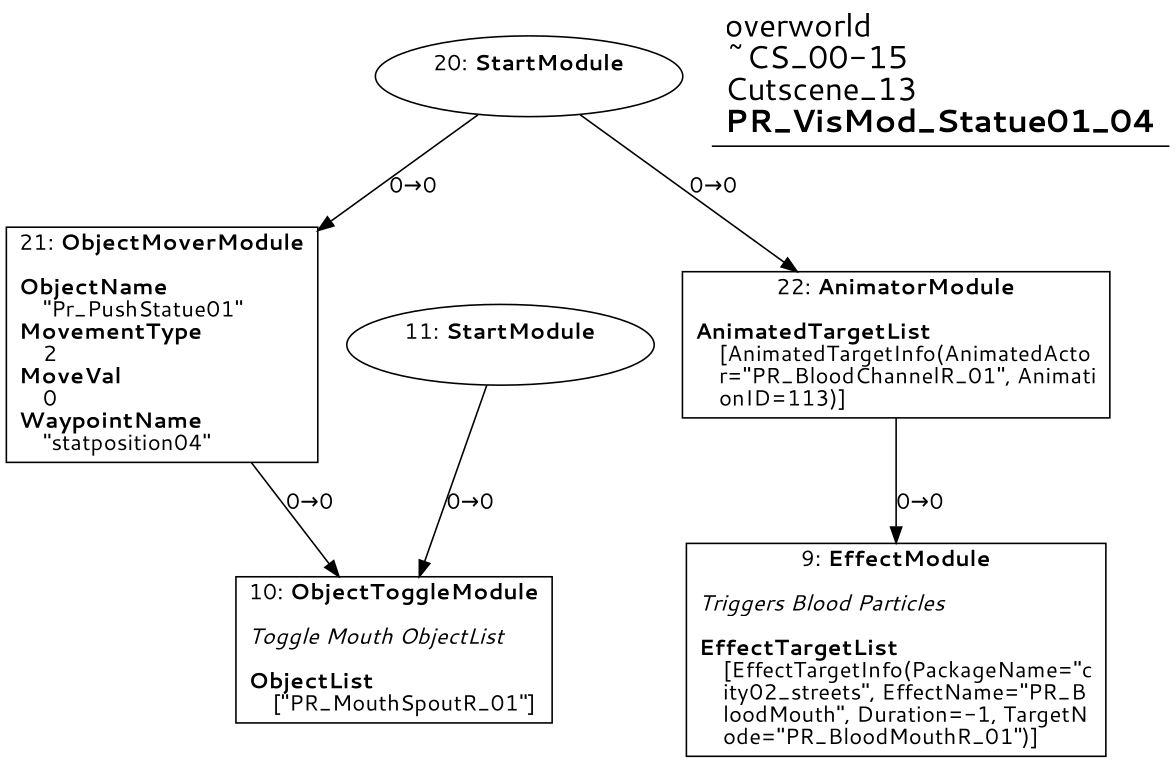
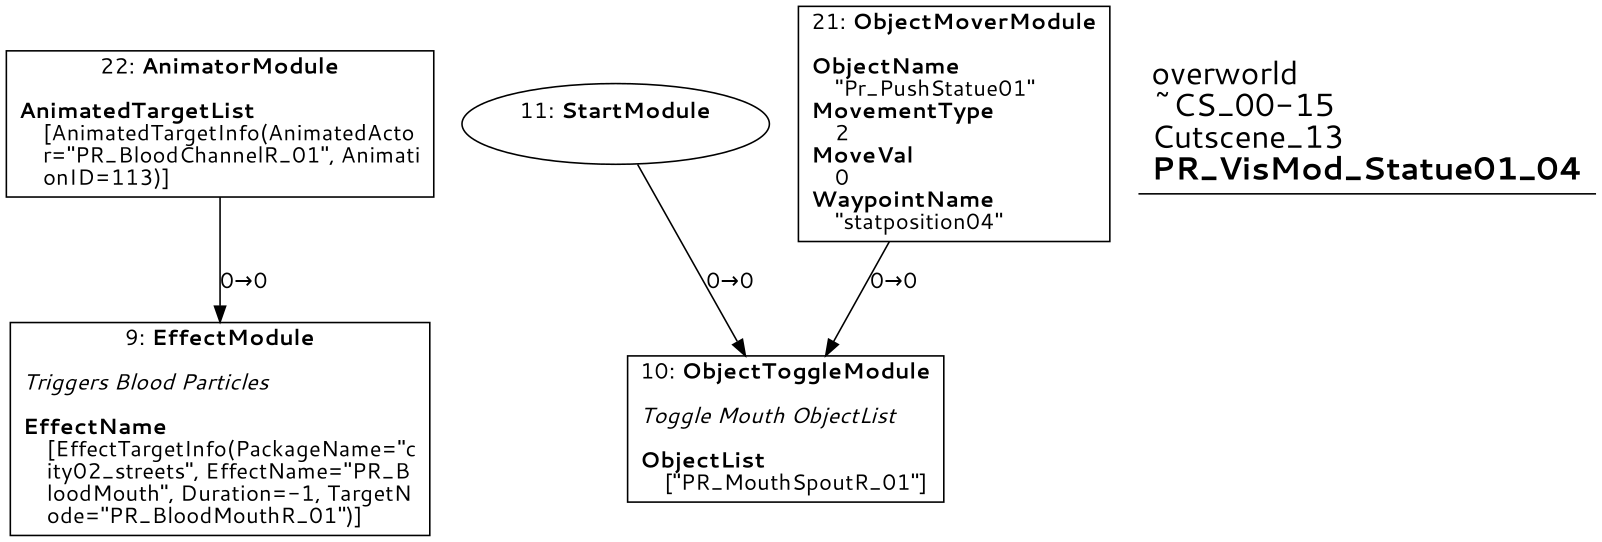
(529, 76) -> none
(799, 648) -> (95, 427)
